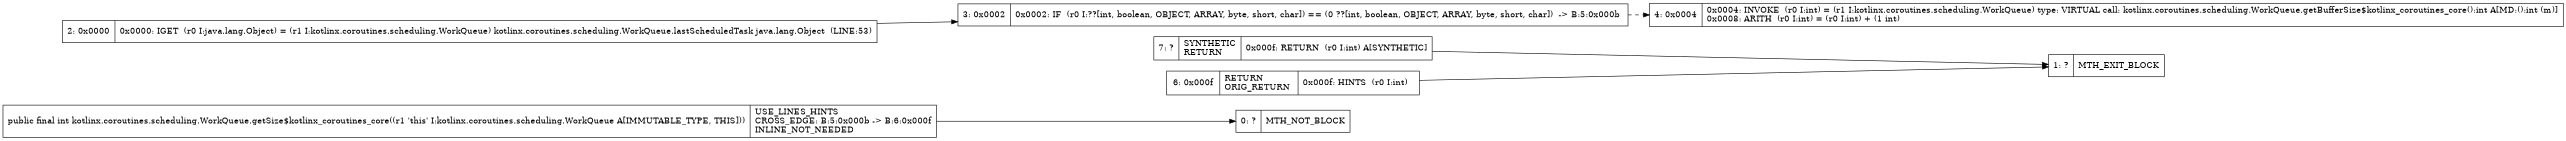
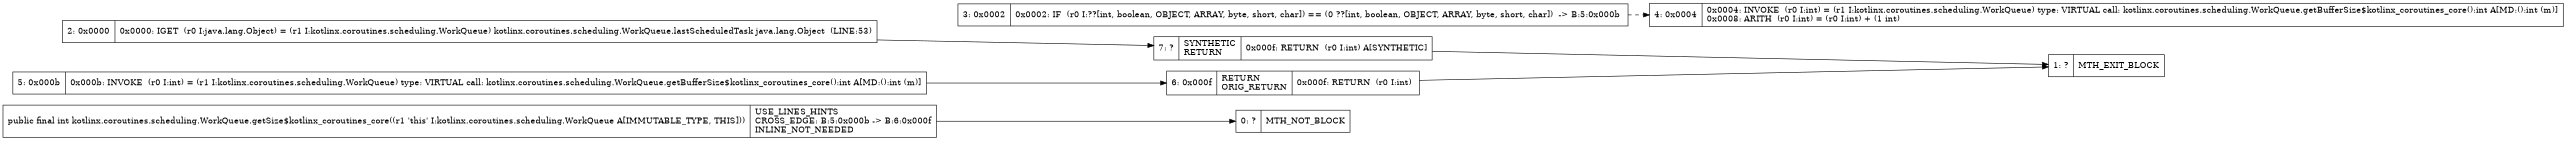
(914, 23) -> (1012, 43)
none -> (470, 83)
(1357, 83) -> (1356, 83)
